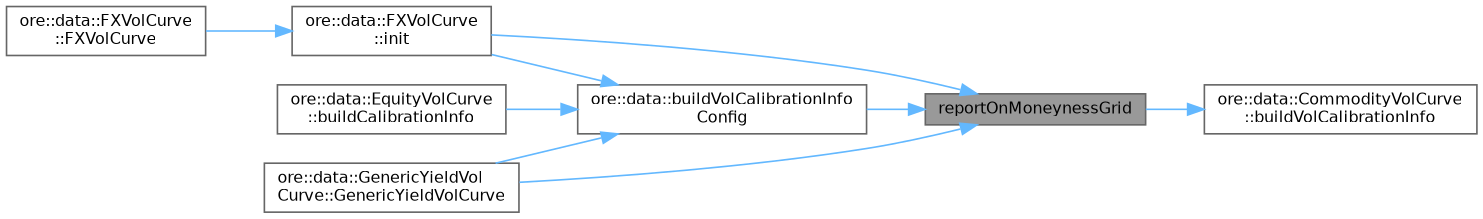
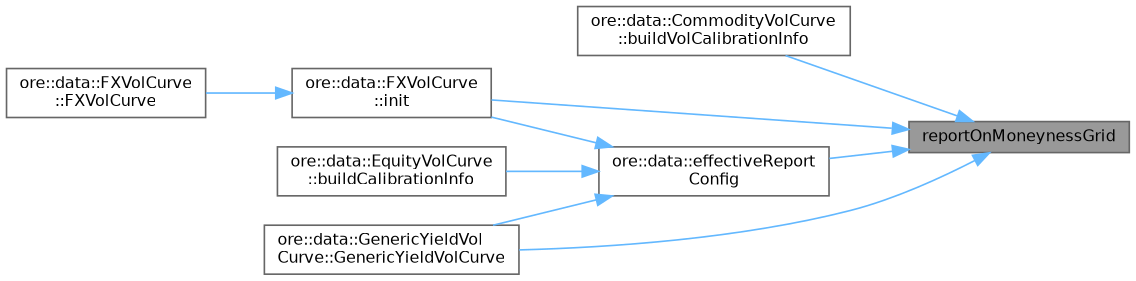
(722, 109) -> (714, 171)
(1167, 109) -> (871, 86)
